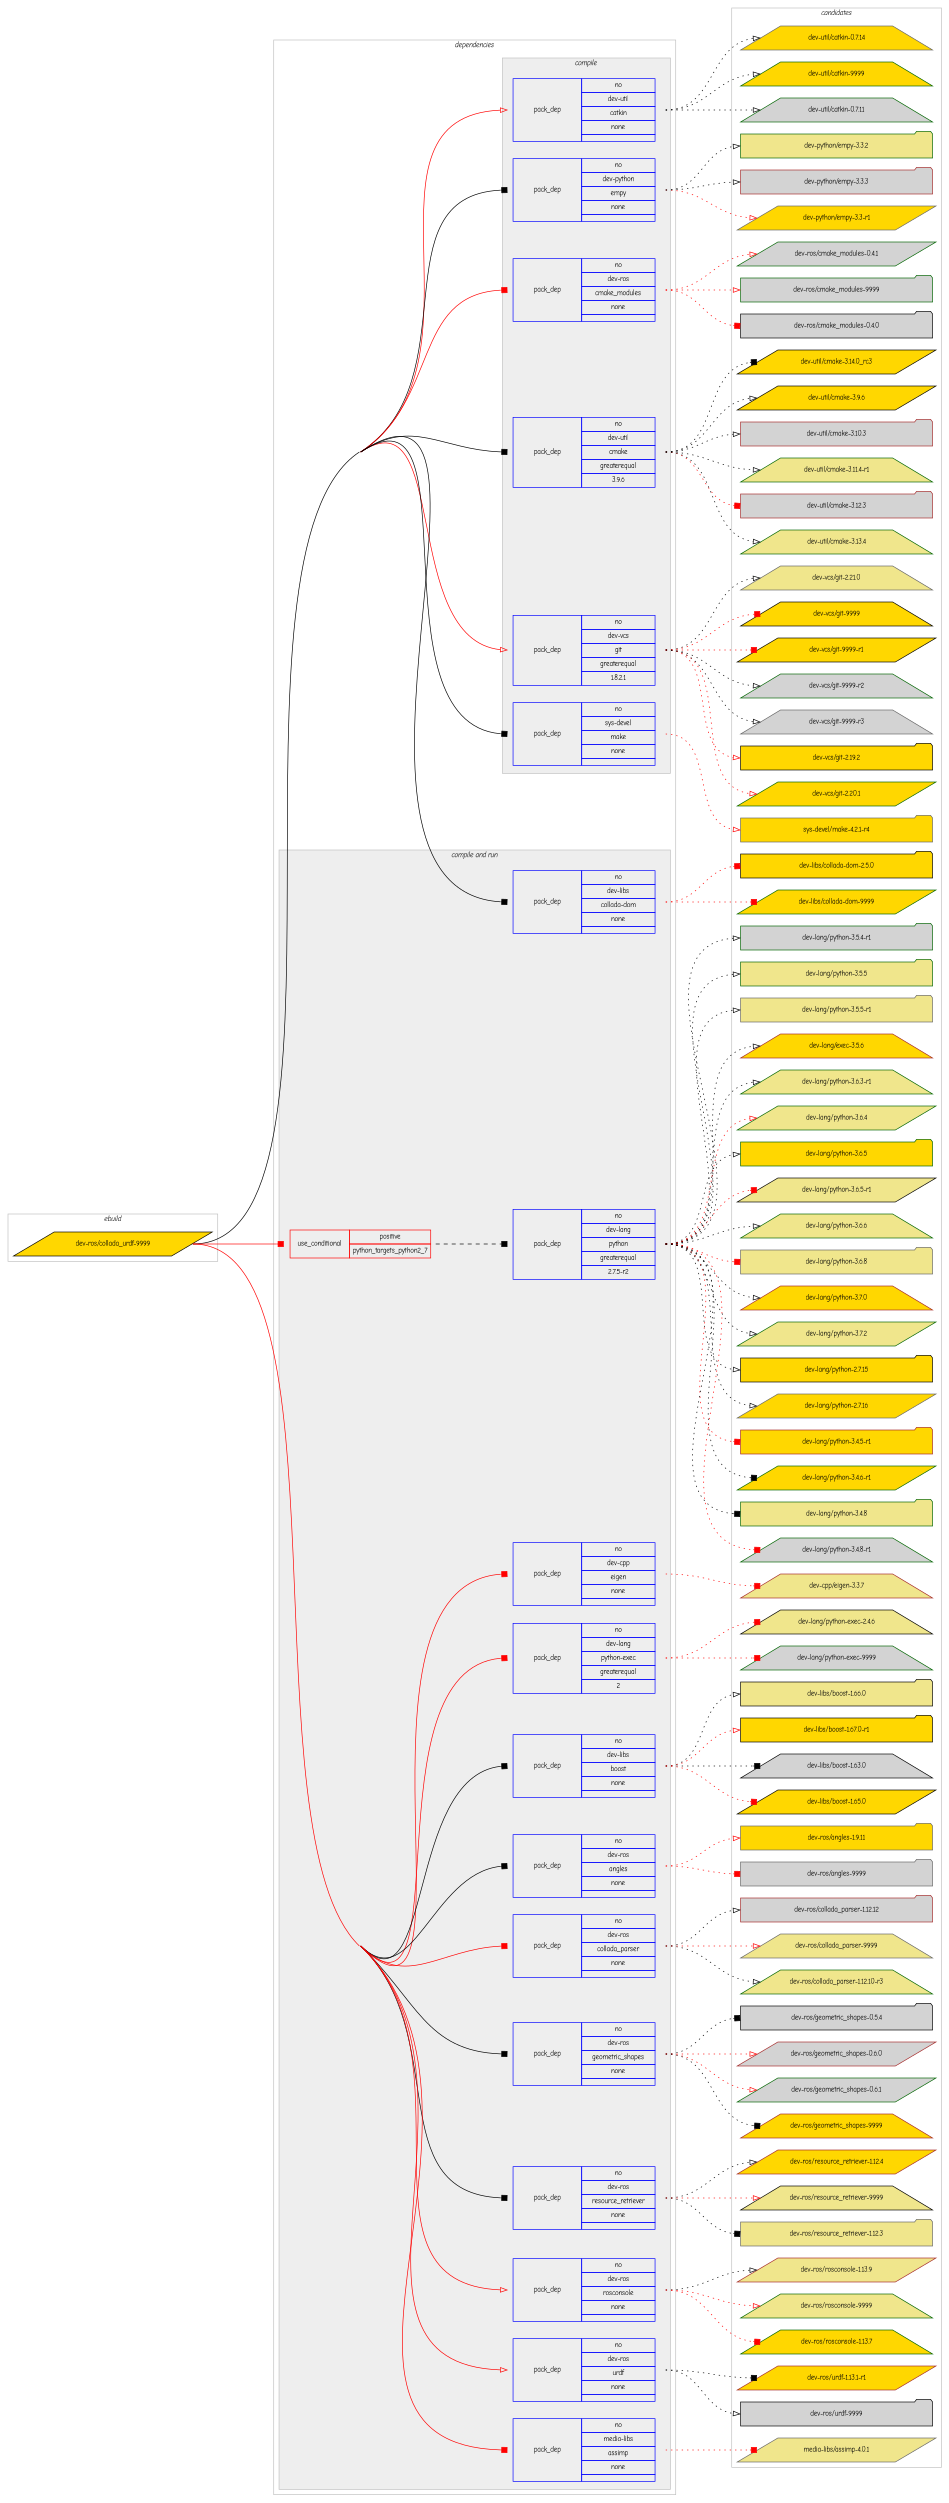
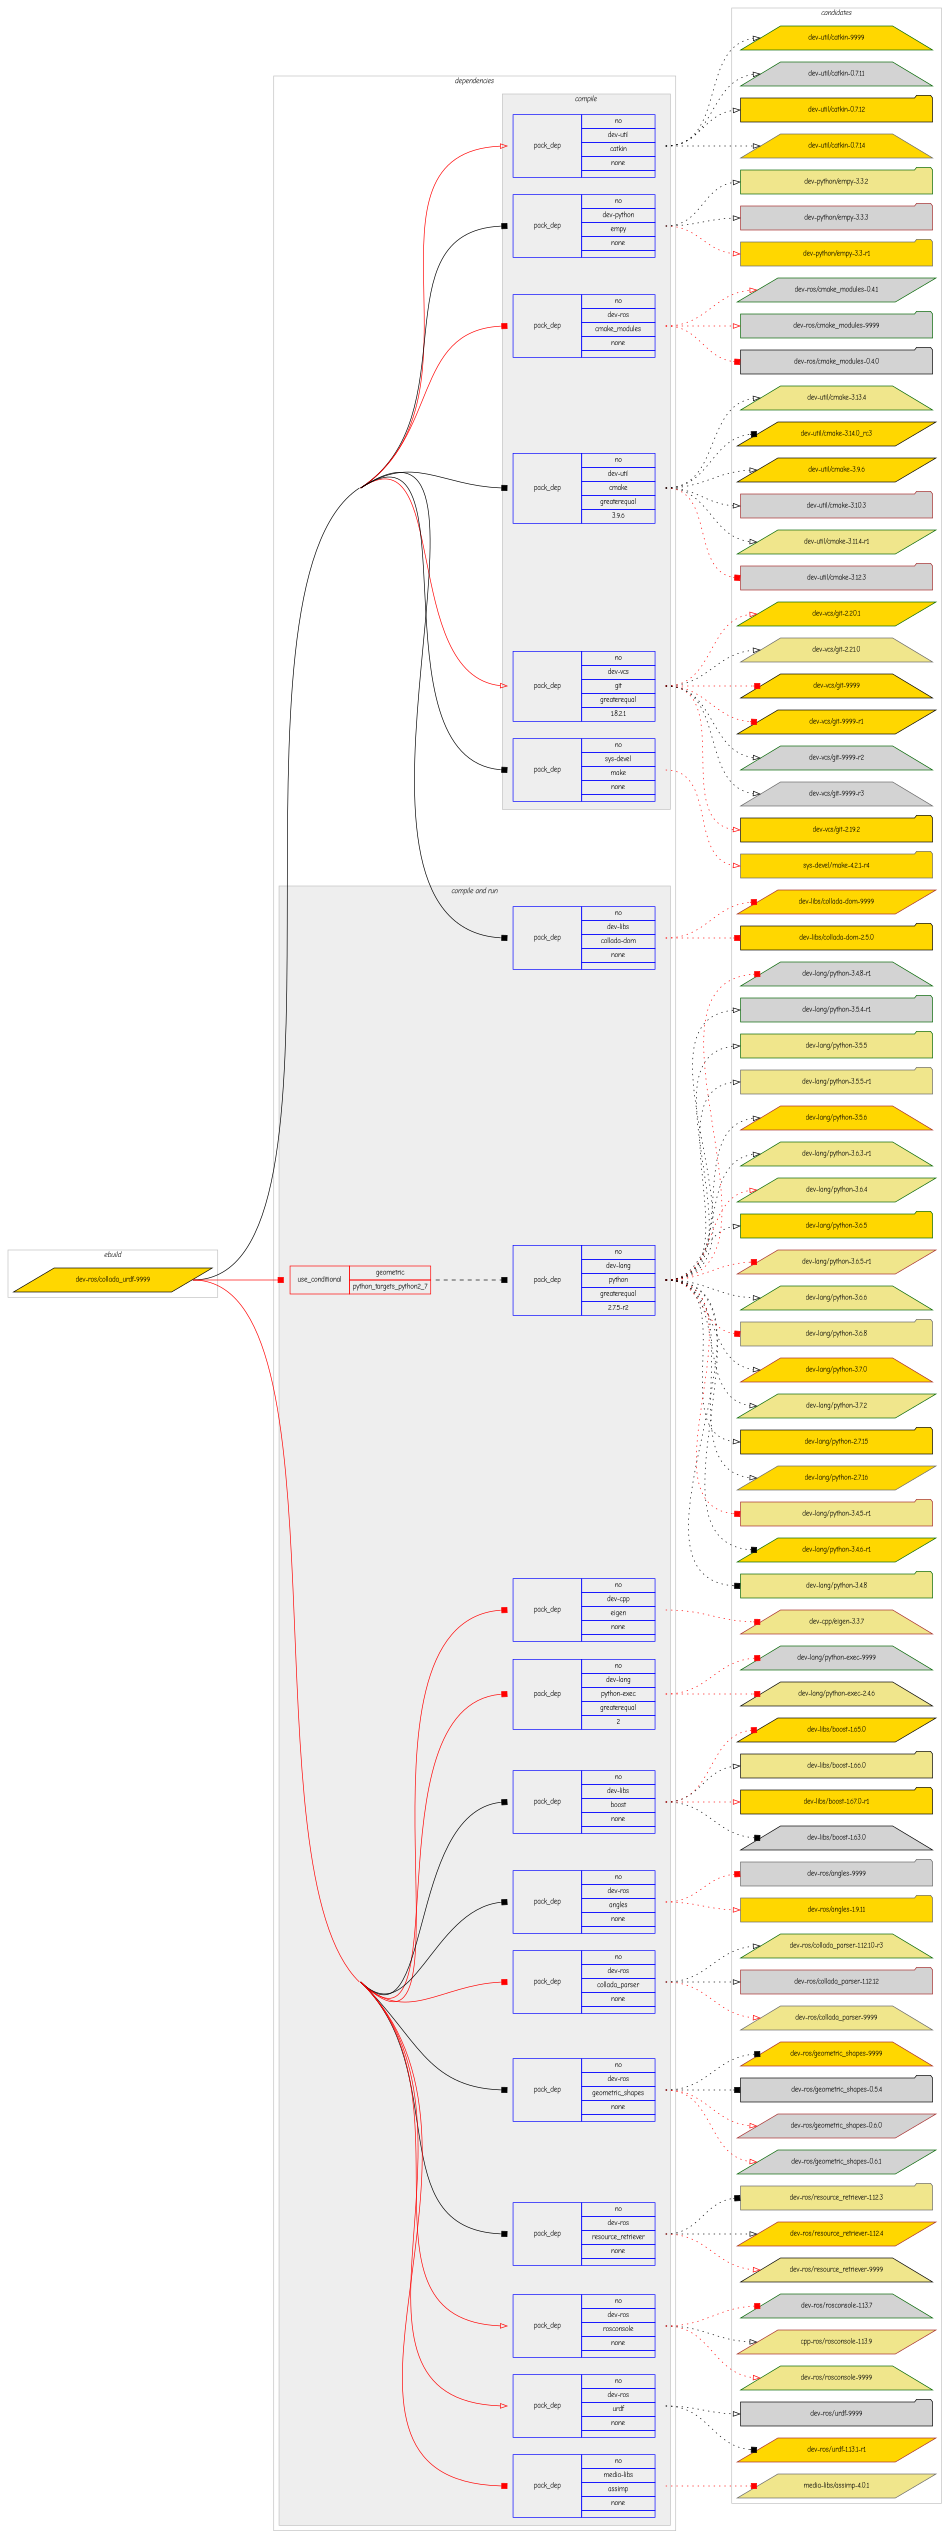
none -> (837, 110)
(837, 218) -> (837, 254)
(837, 470) -> (837, 542)
(837, 902) -> (837, 902)
(837, 1046) -> (837, 1118)
(837, 1190) -> (837, 1262)
(390, 1237) -> (390, 1273)
(837, 1442) -> (837, 1514)
(837, 2270) -> (837, 2342)
(837, 2342) -> (837, 2306)
